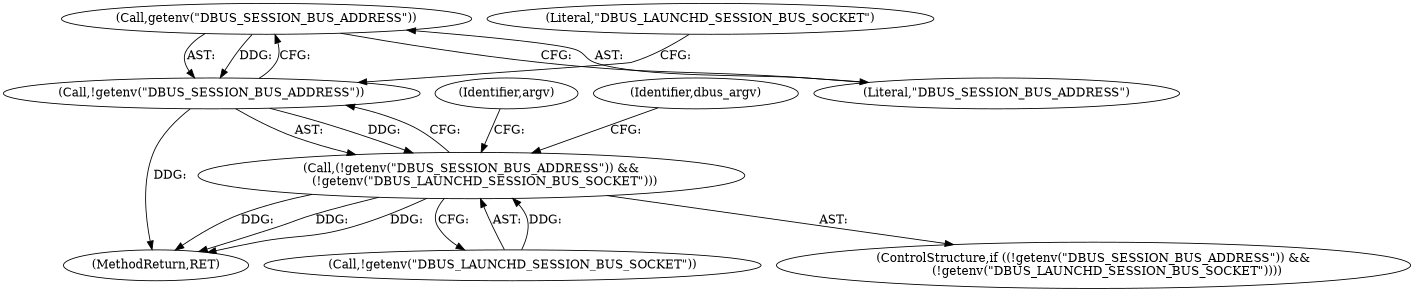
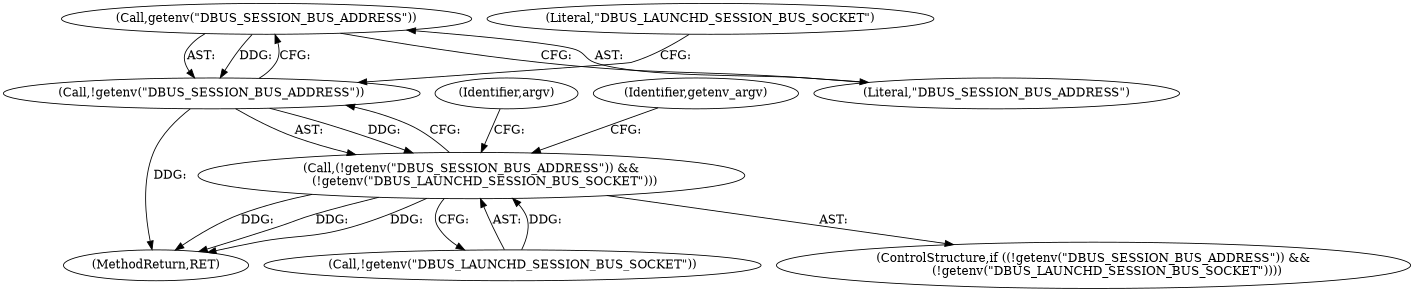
(696, 93) -> (696, 93)
